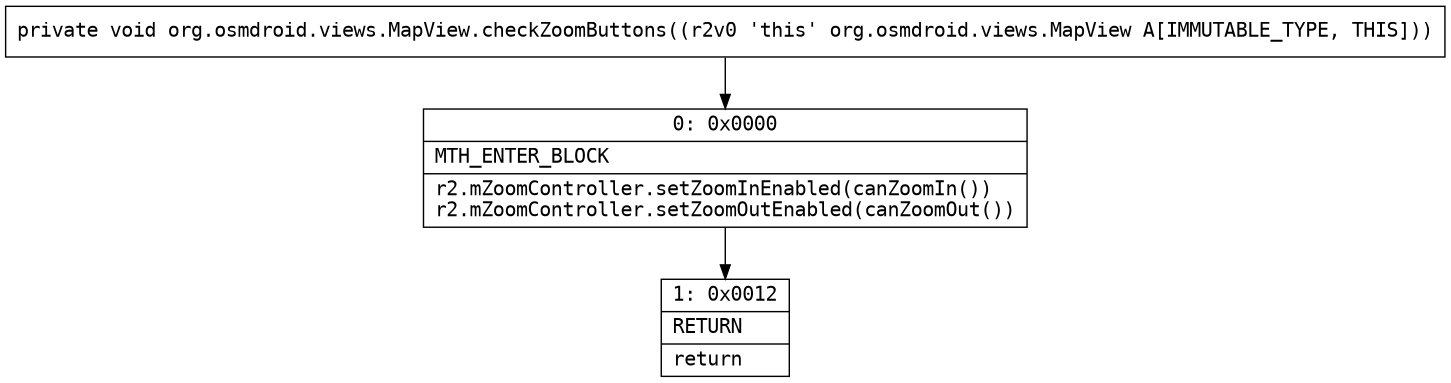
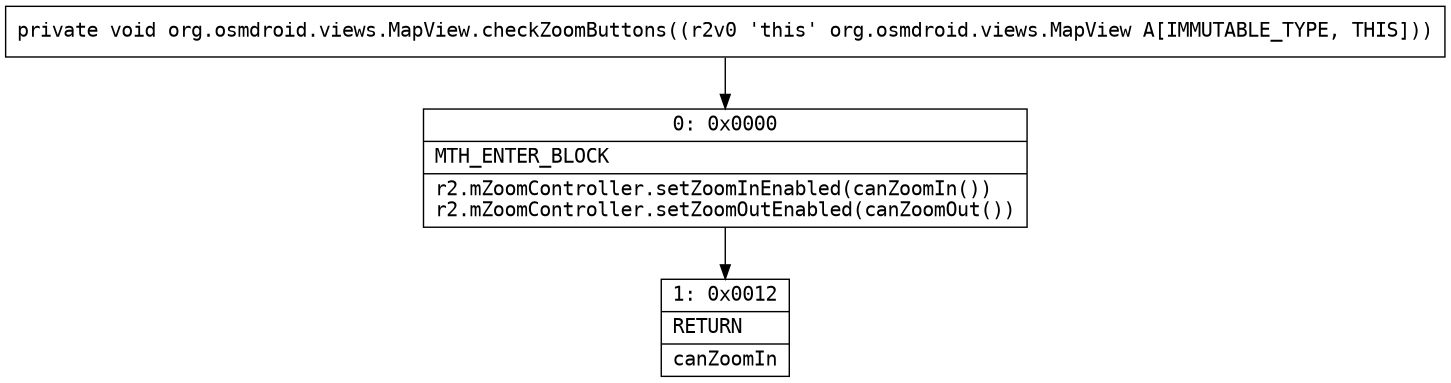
(708, 359) -> (725, 359)
